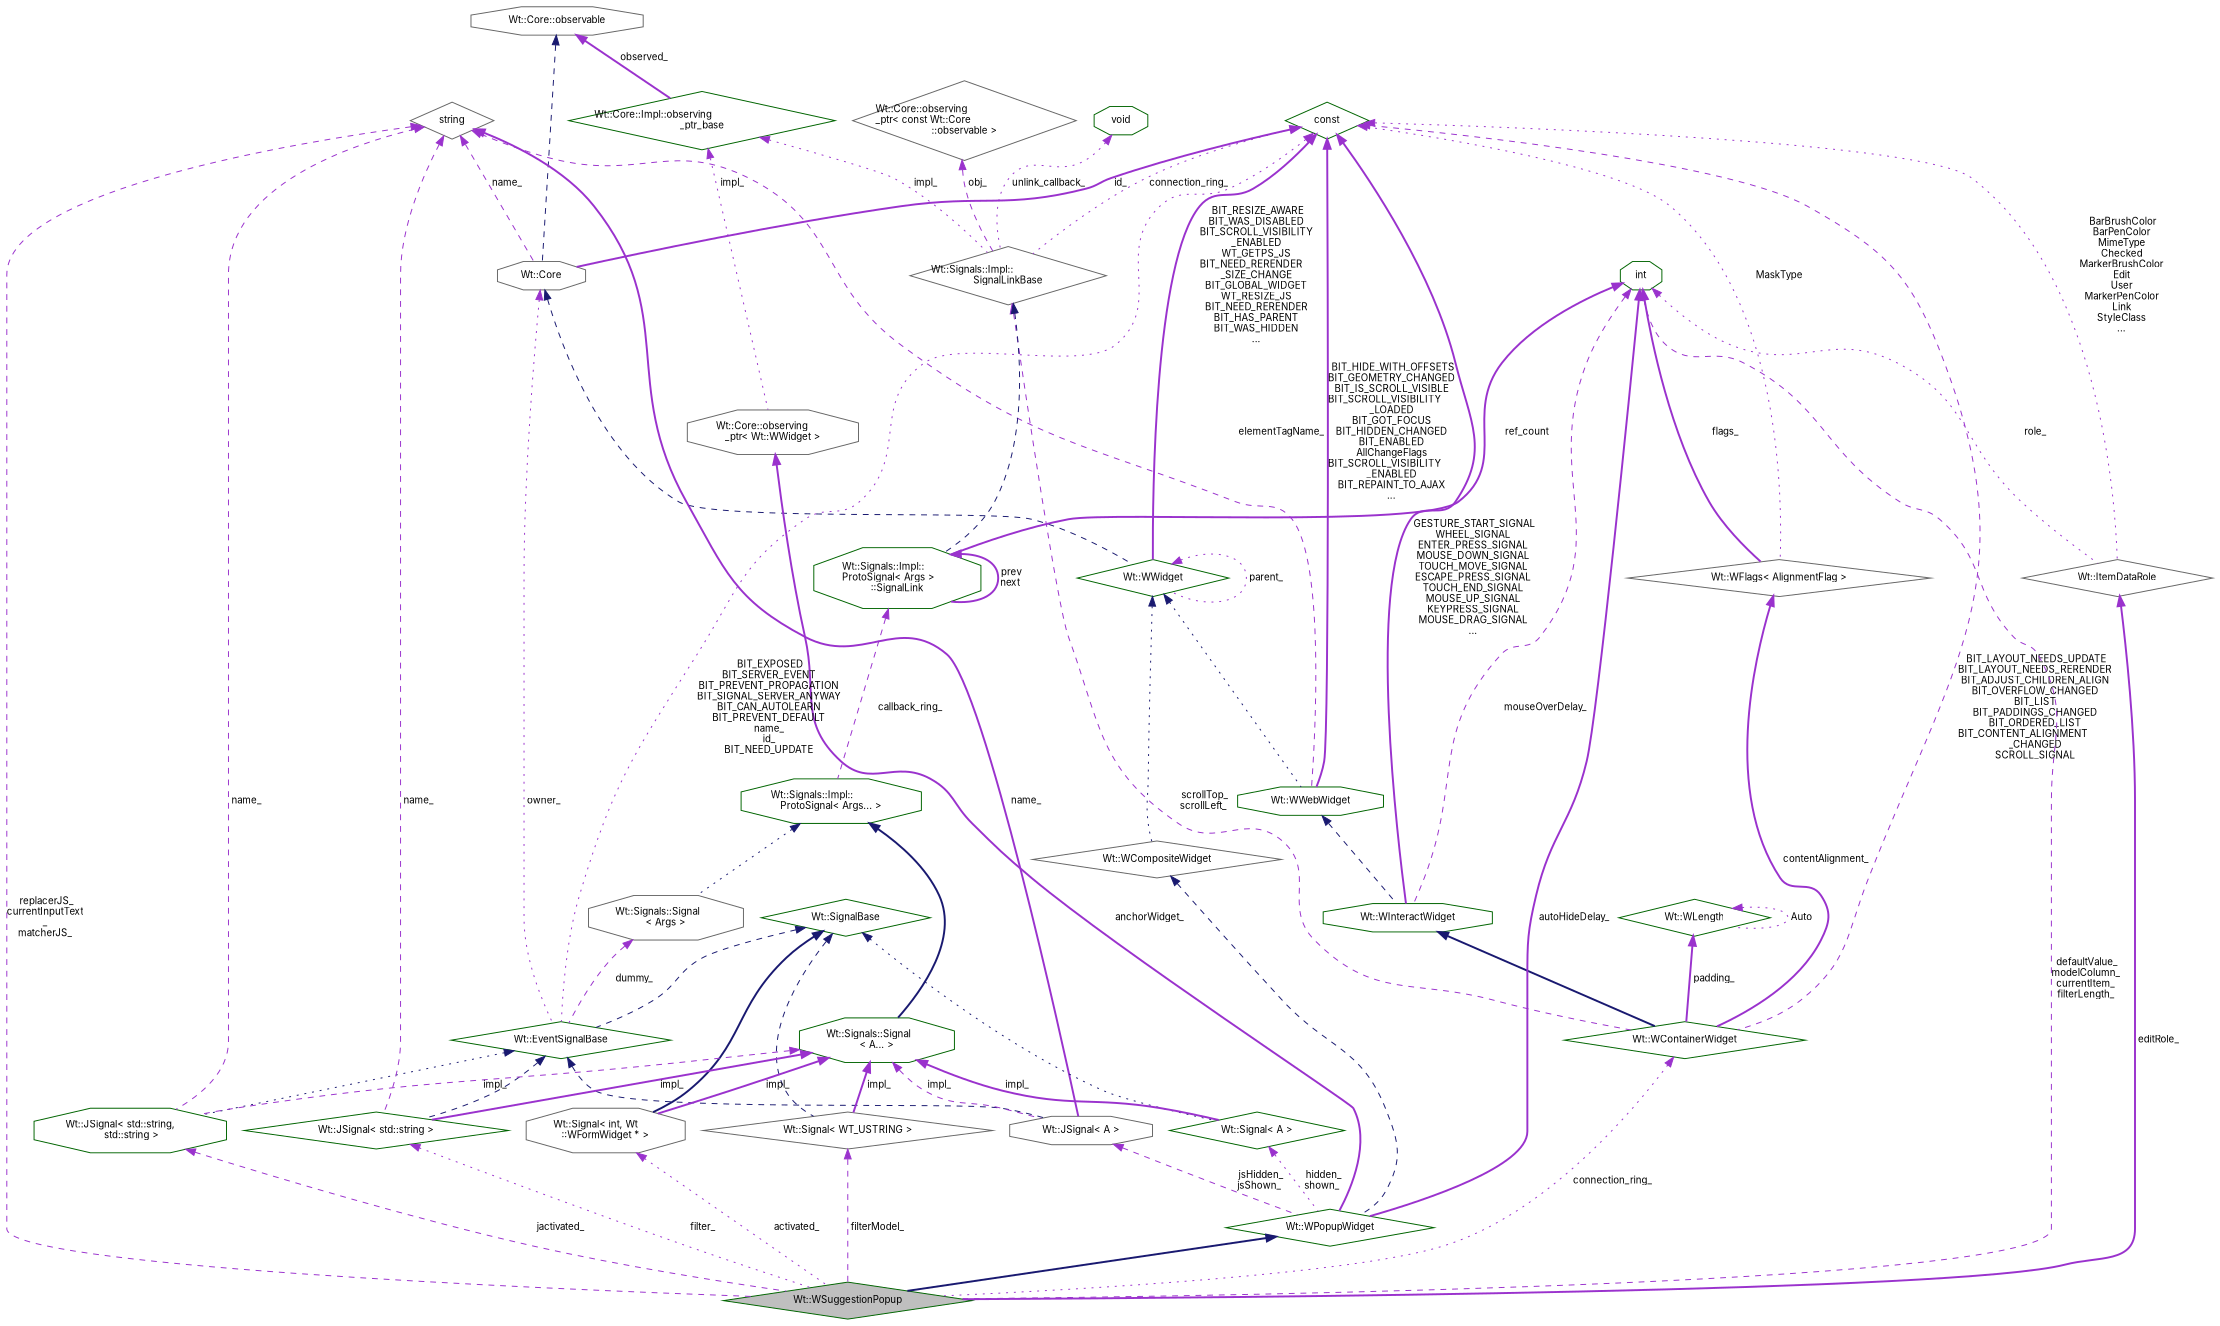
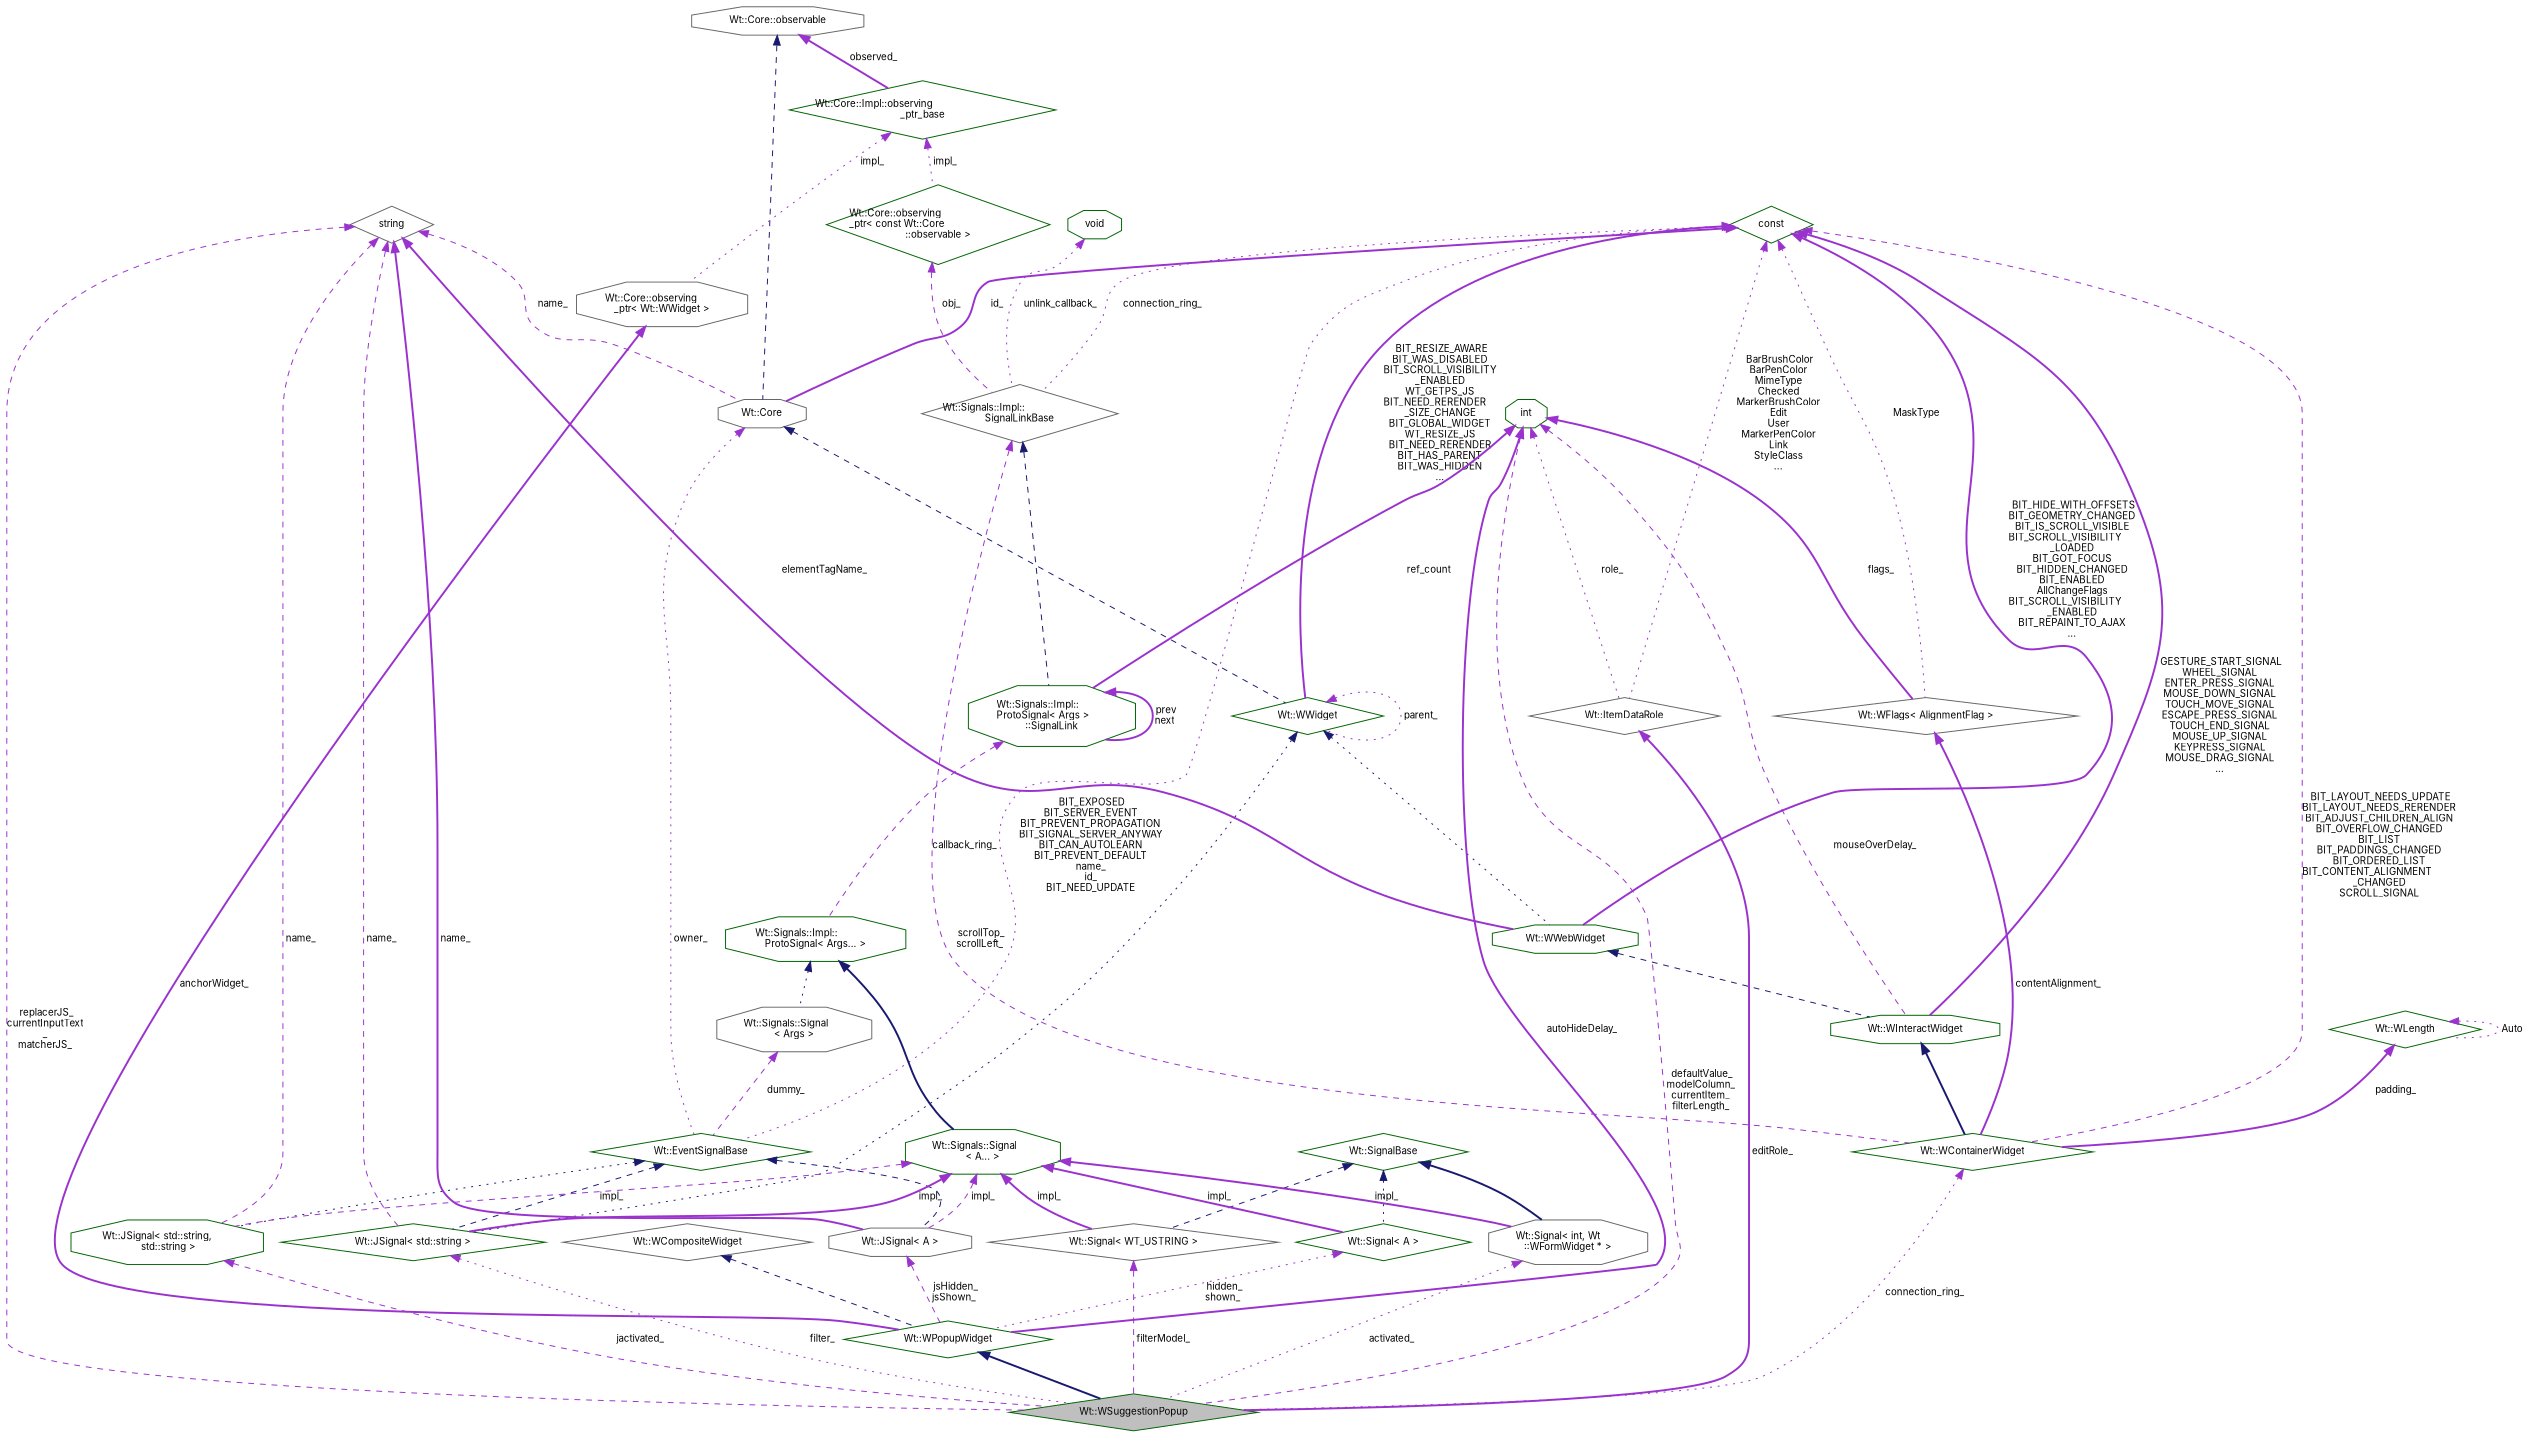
(964, 121) -> (938, 225)
(889, 176) -> (930, 168)
(984, 400) -> (884, 725)
(1149, 724) -> (944, 1094)
(690, 966) -> none
